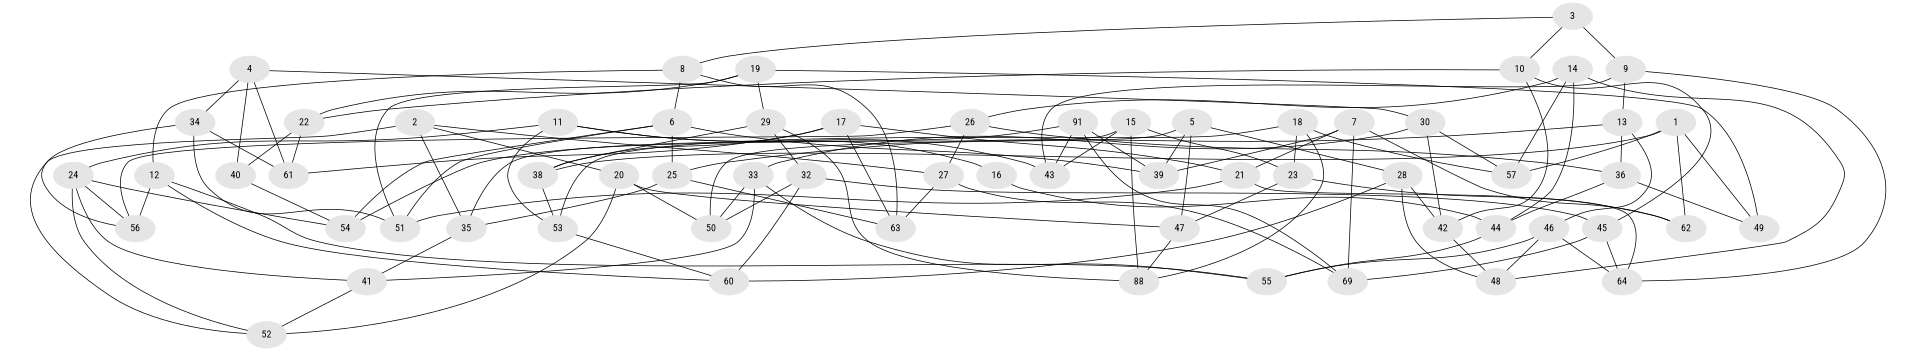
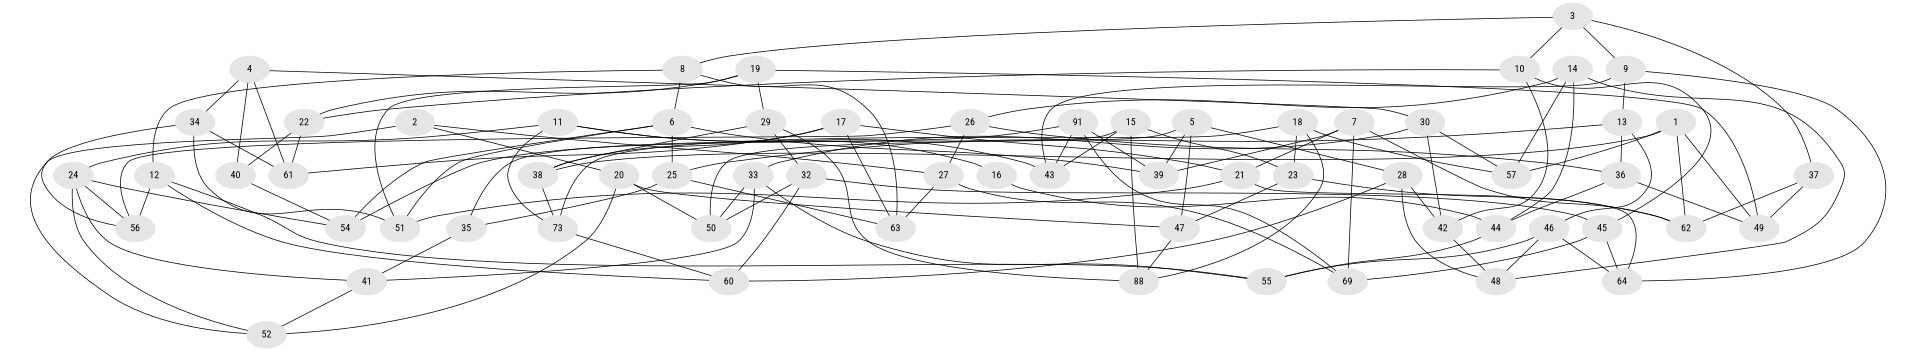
(439, 171) -> none
none -> (1814, 176)
(558, 229) -> (558, 229)
